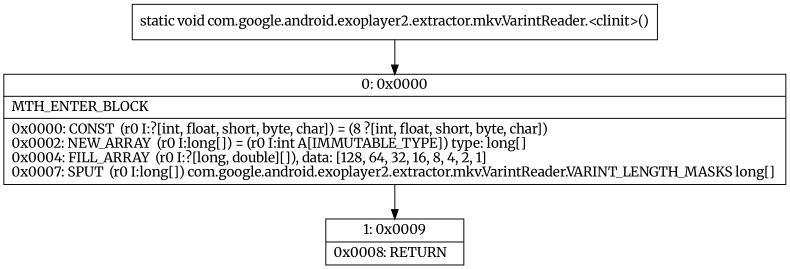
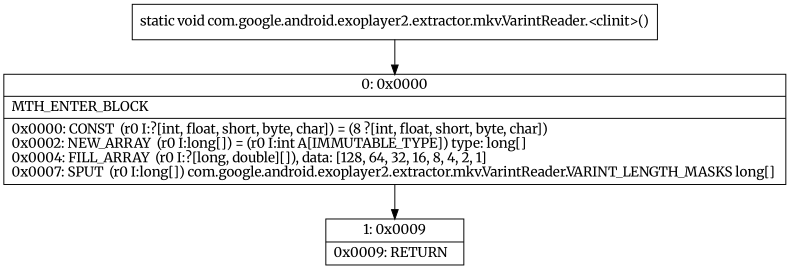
(394, 253) -> (395, 253)
